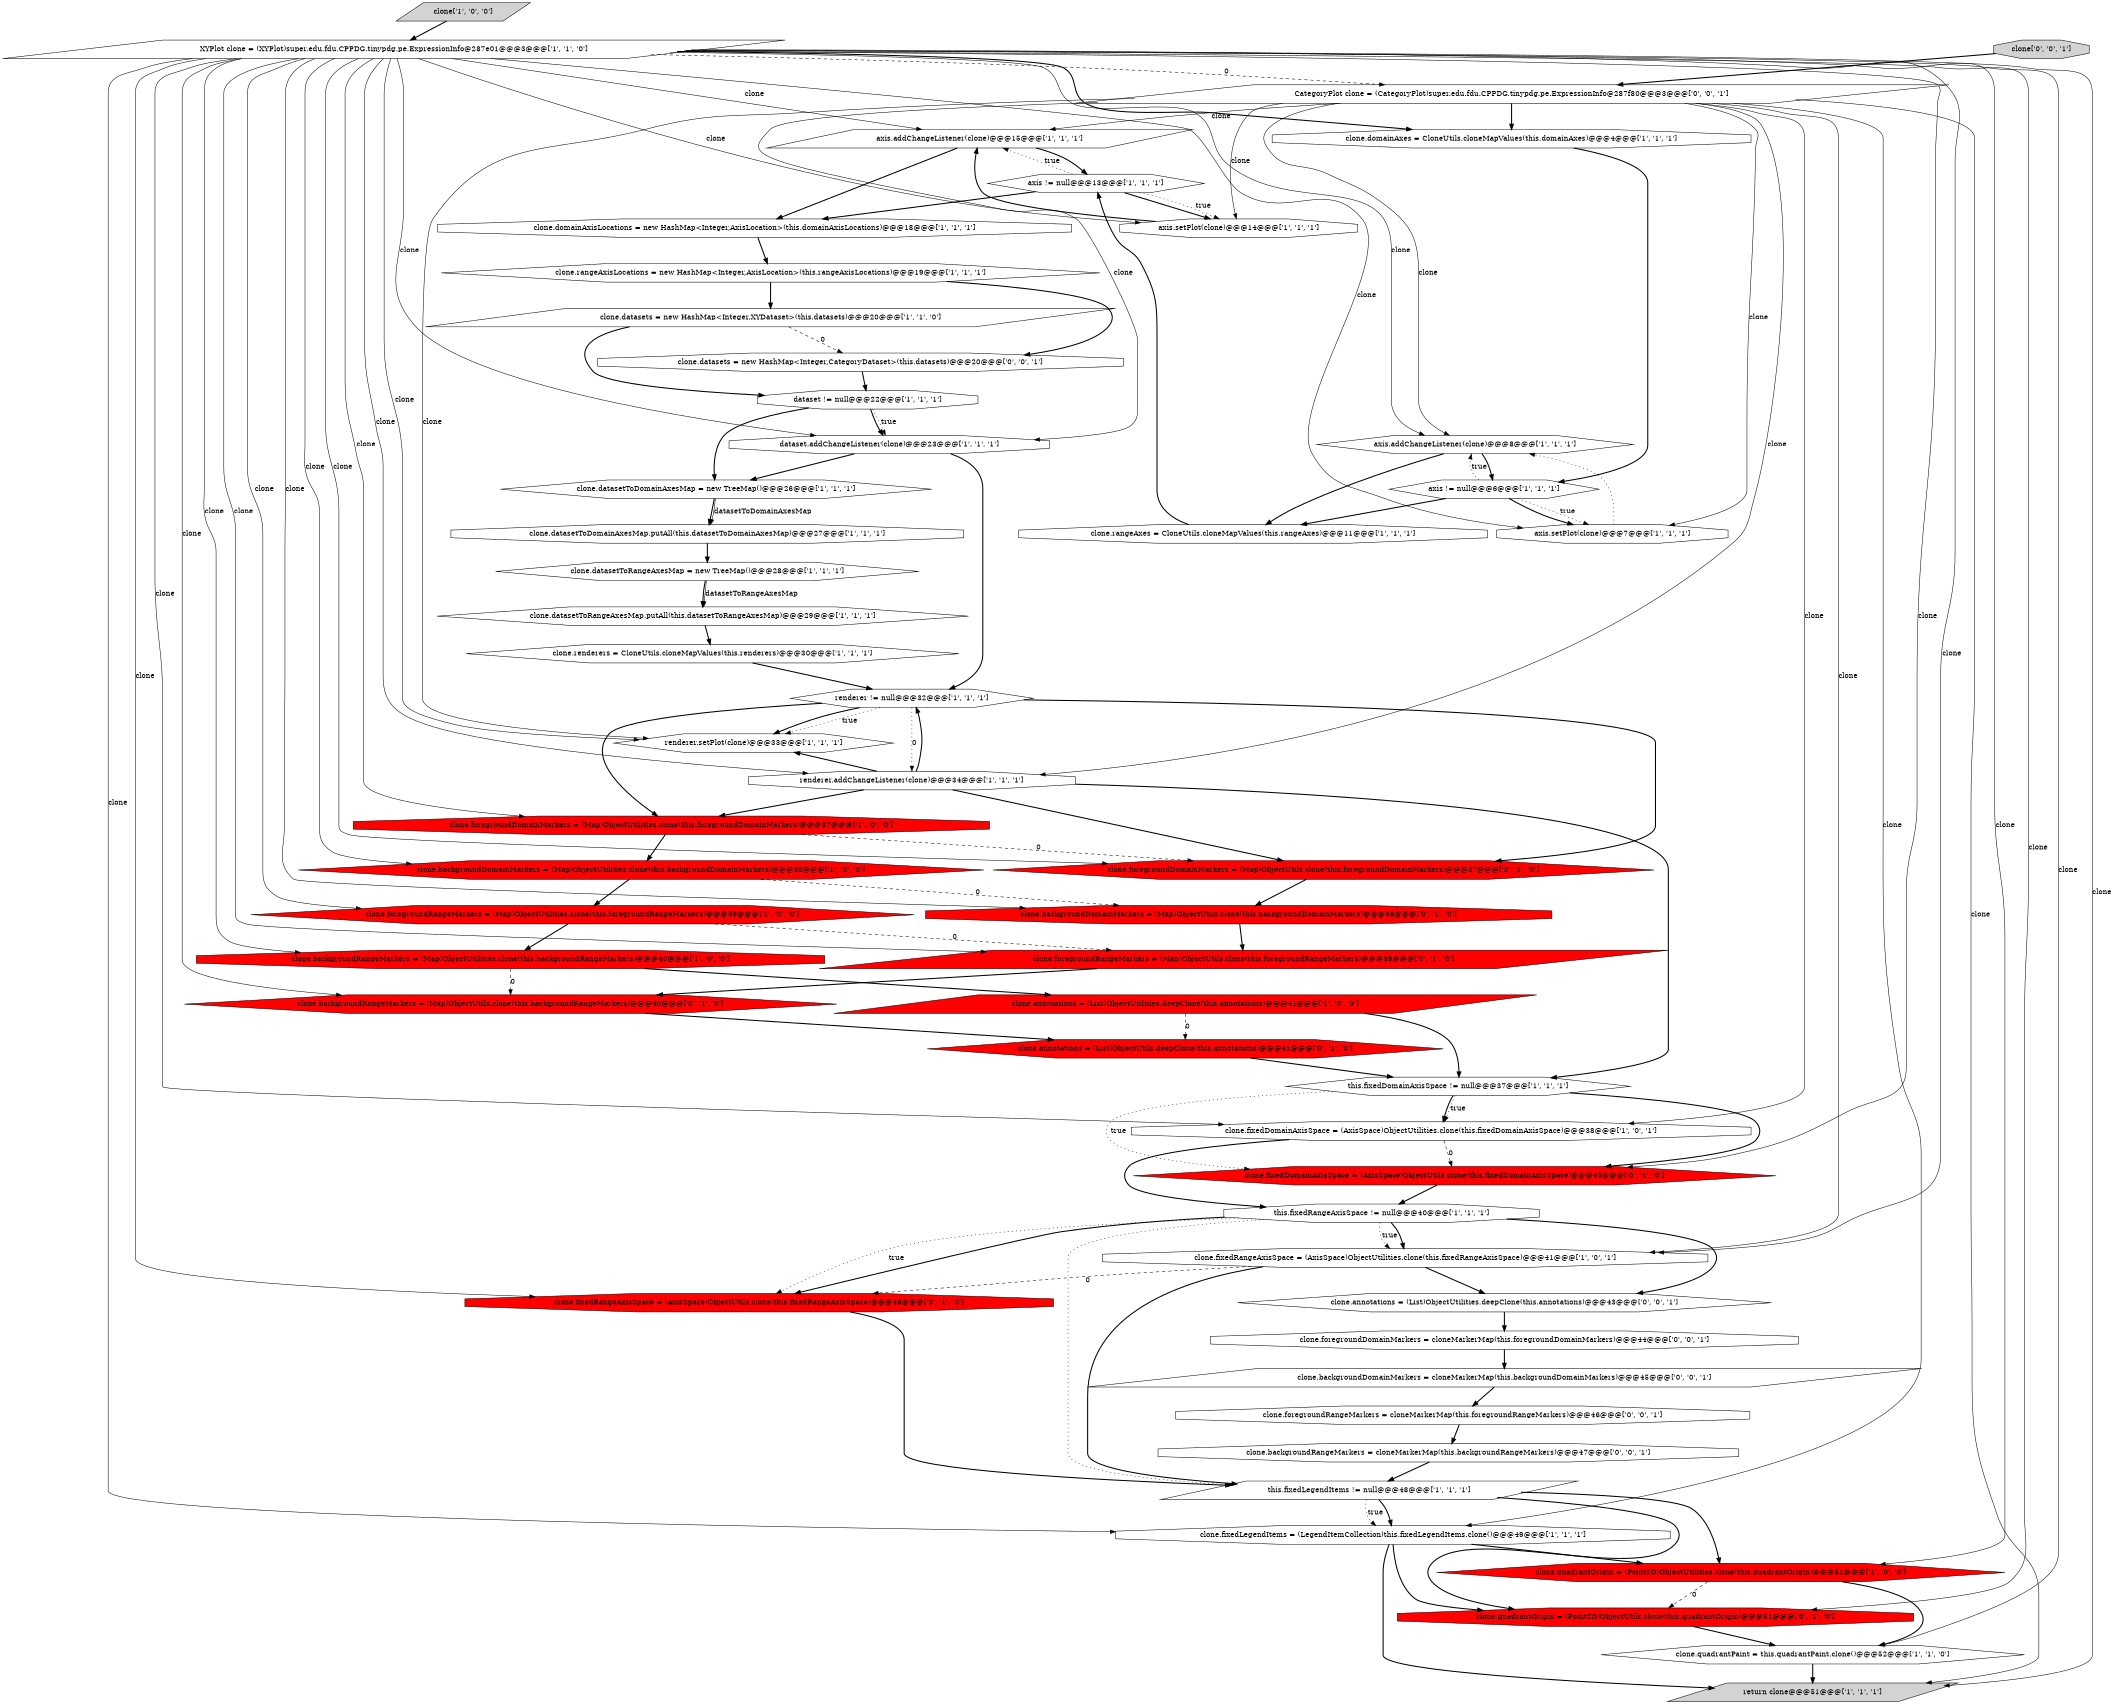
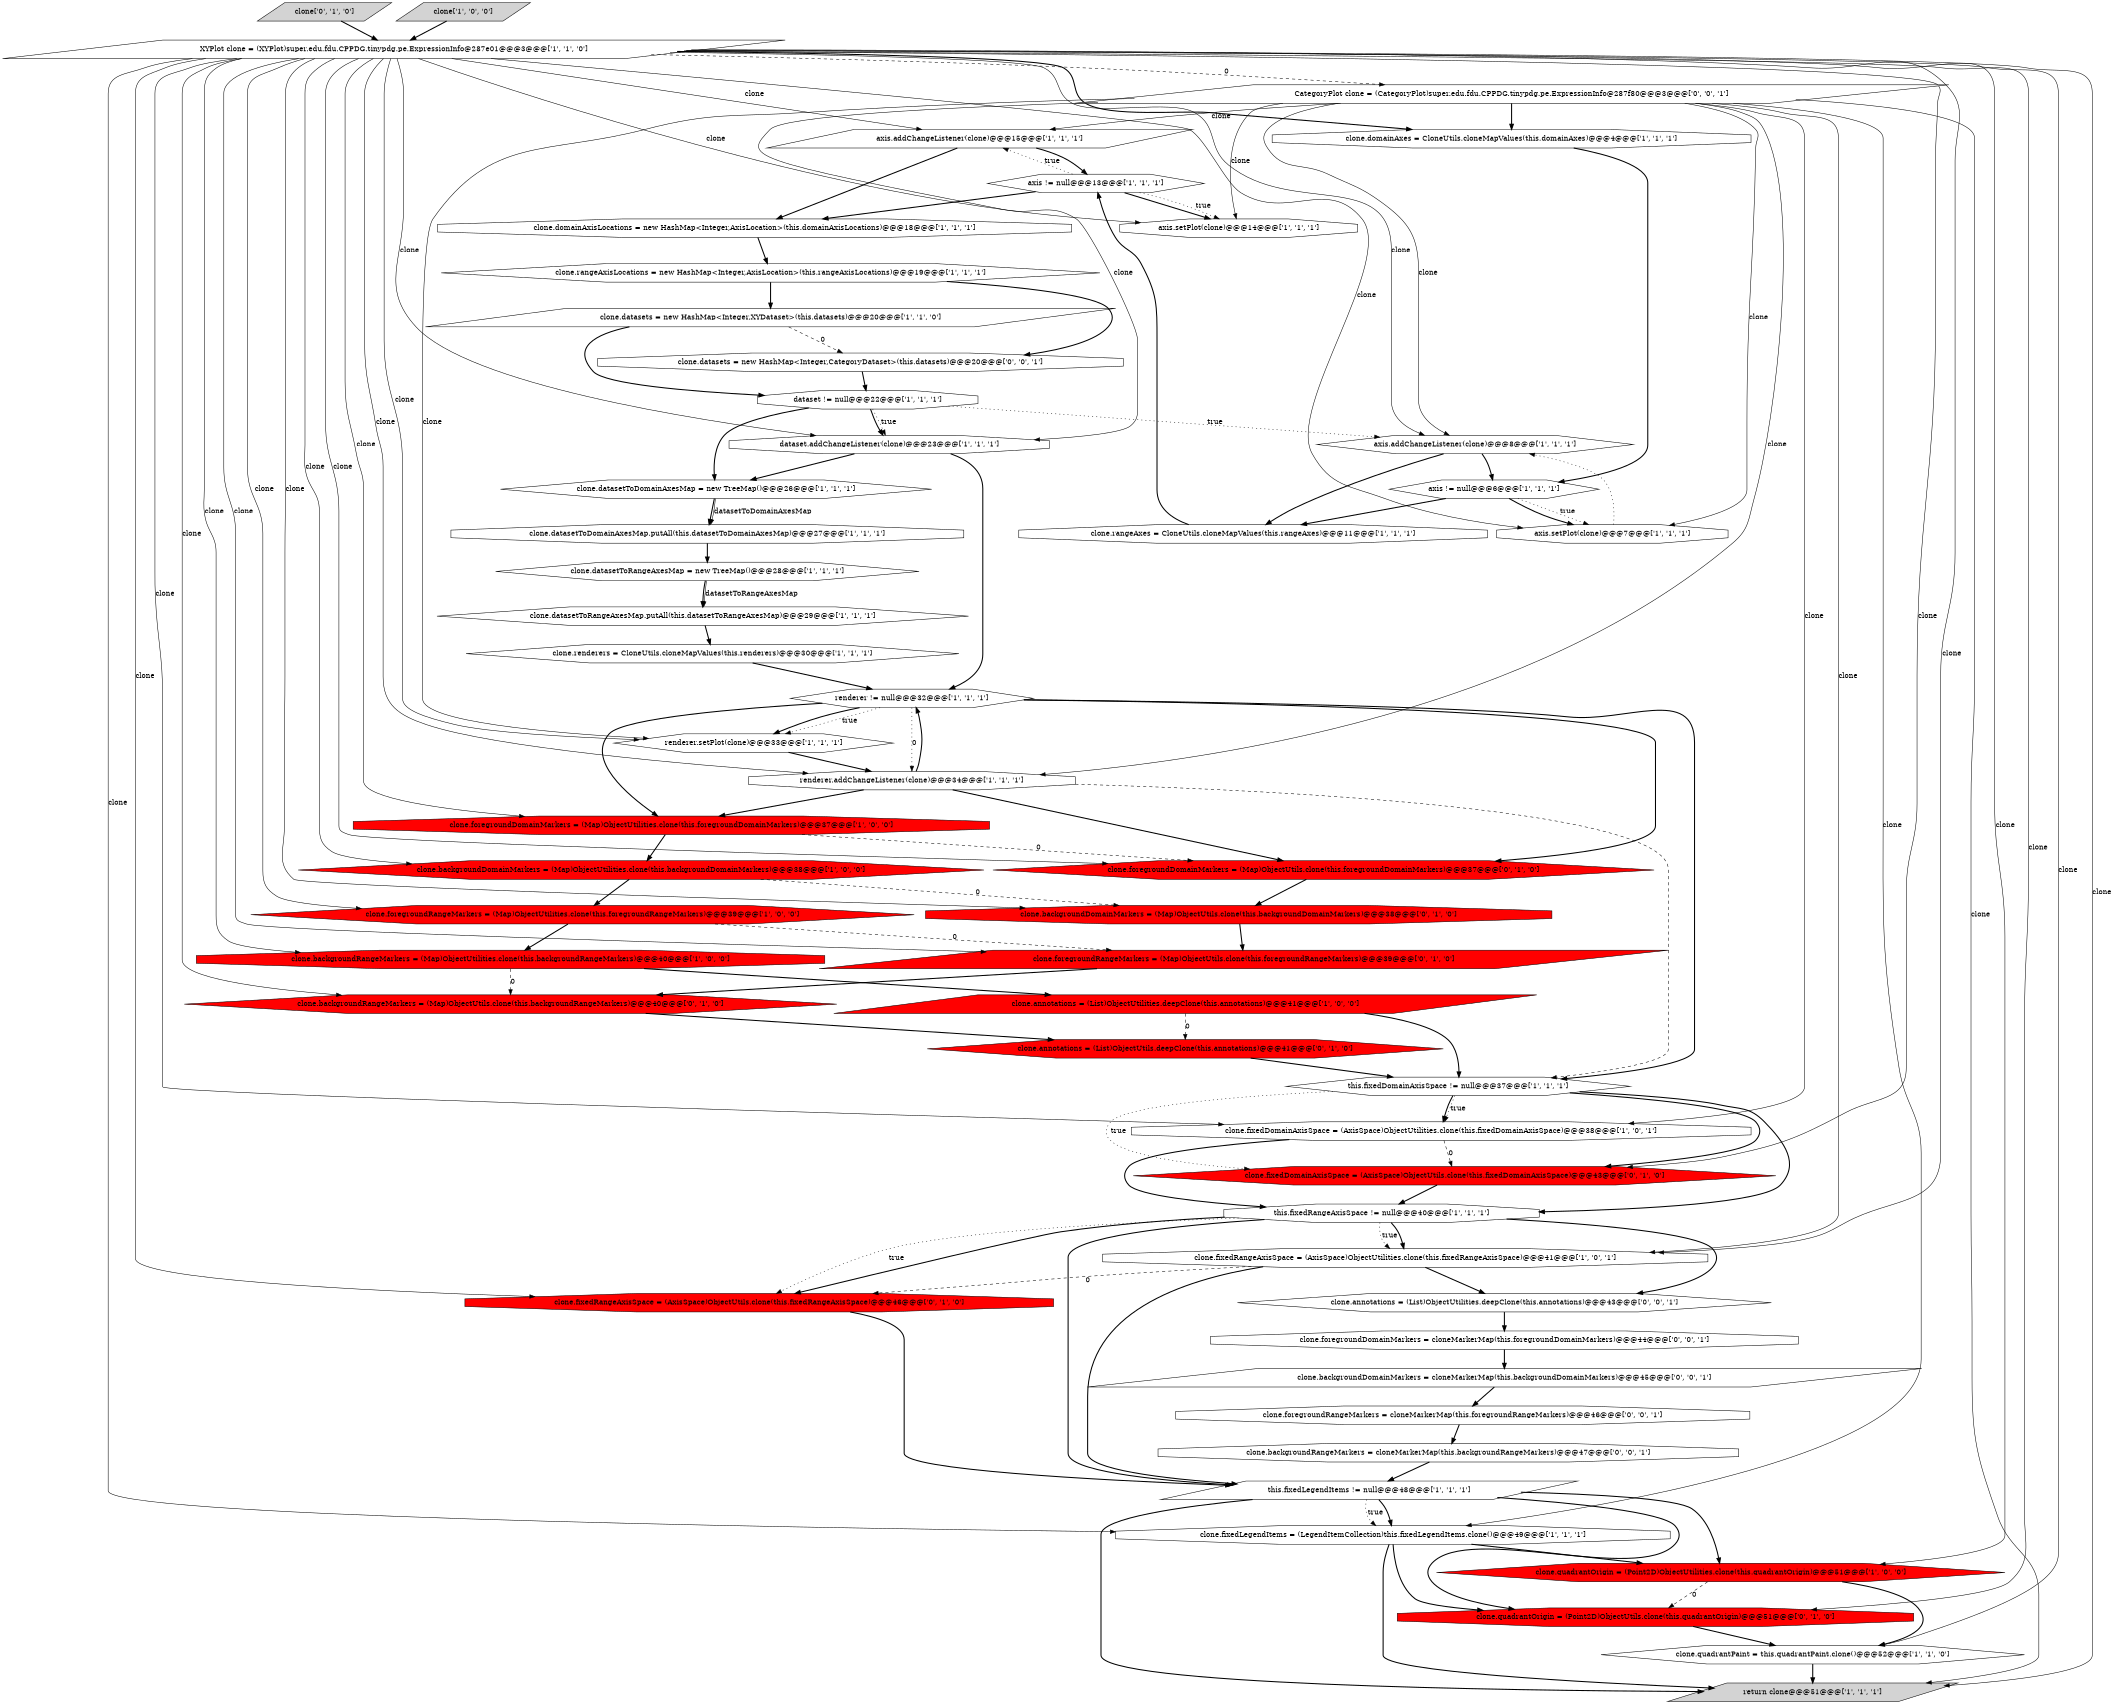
none -> (325, 12)
(2041, 49) -> none
(1031, 207) -> none
(1472, 471) -> (1162, 421)
none -> (1589, 717)
(838, 762) -> (827, 761)
(1527, 817) -> (1527, 817)
none -> (1787, 1175)
(1068, 1336) -> (1068, 1336)
none -> (1258, 1681)
